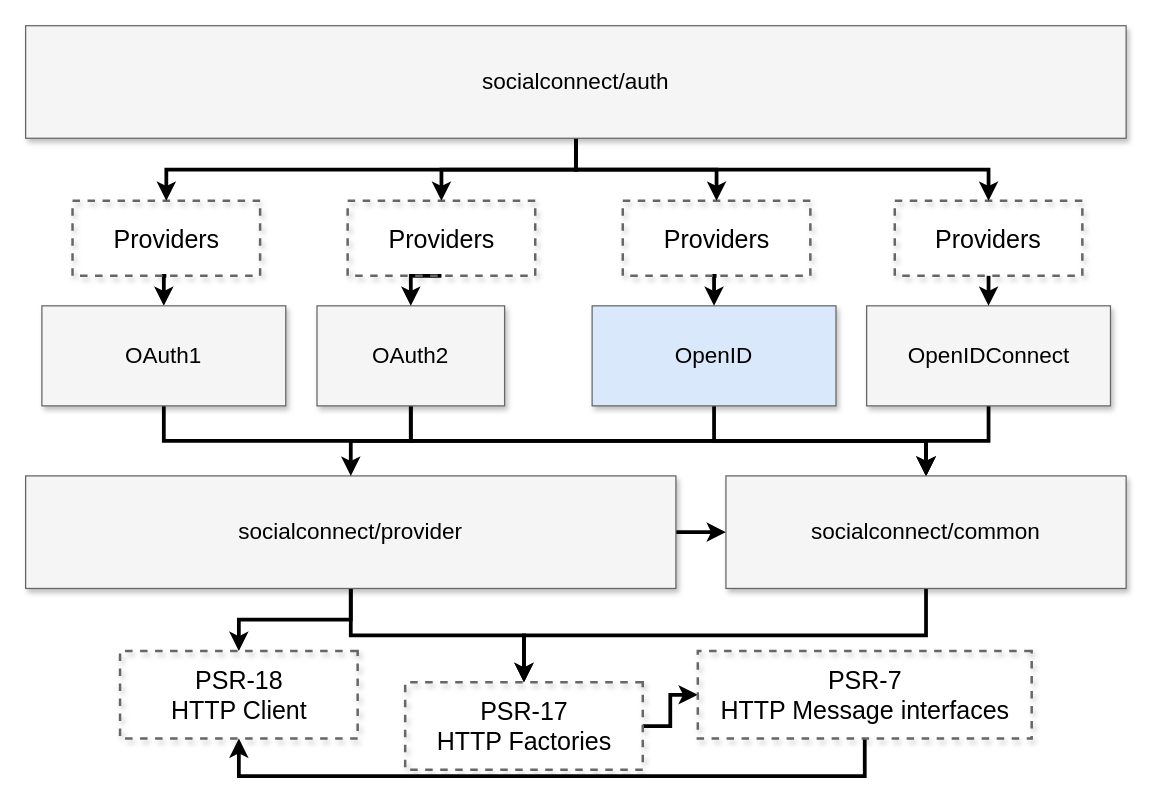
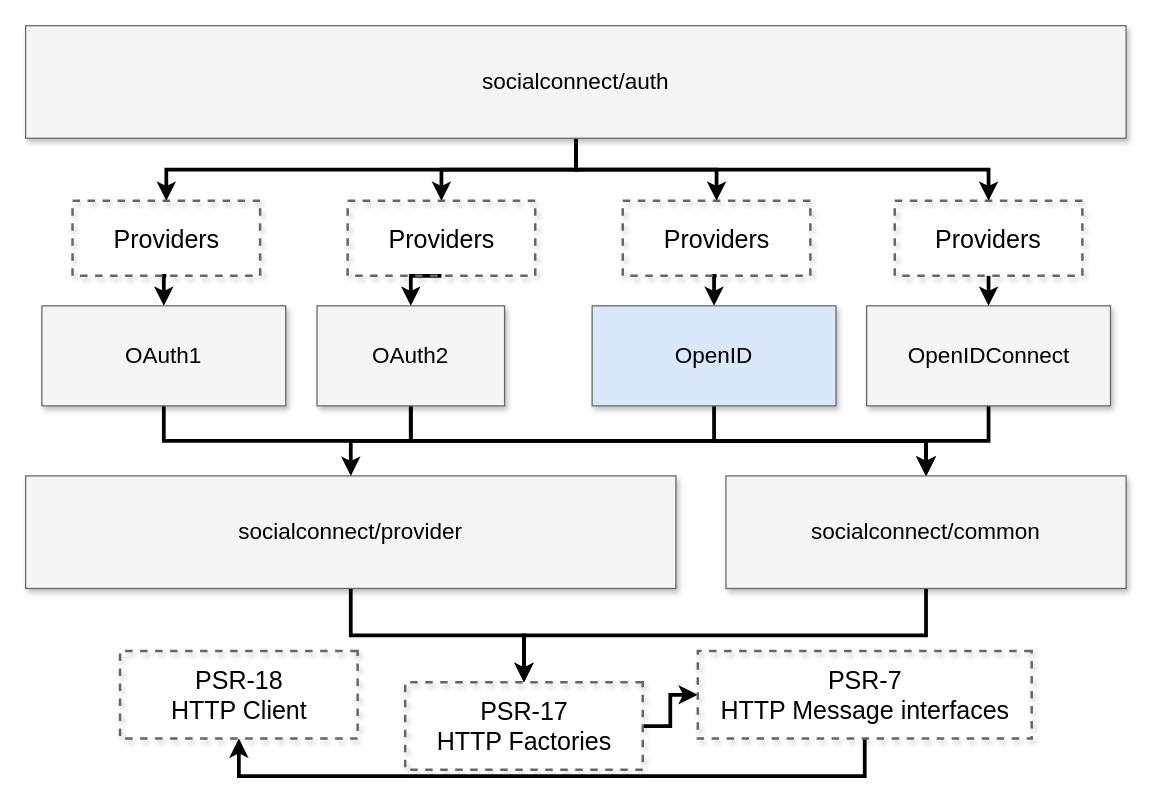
(694, 532) -> none
(284, 619) -> none
